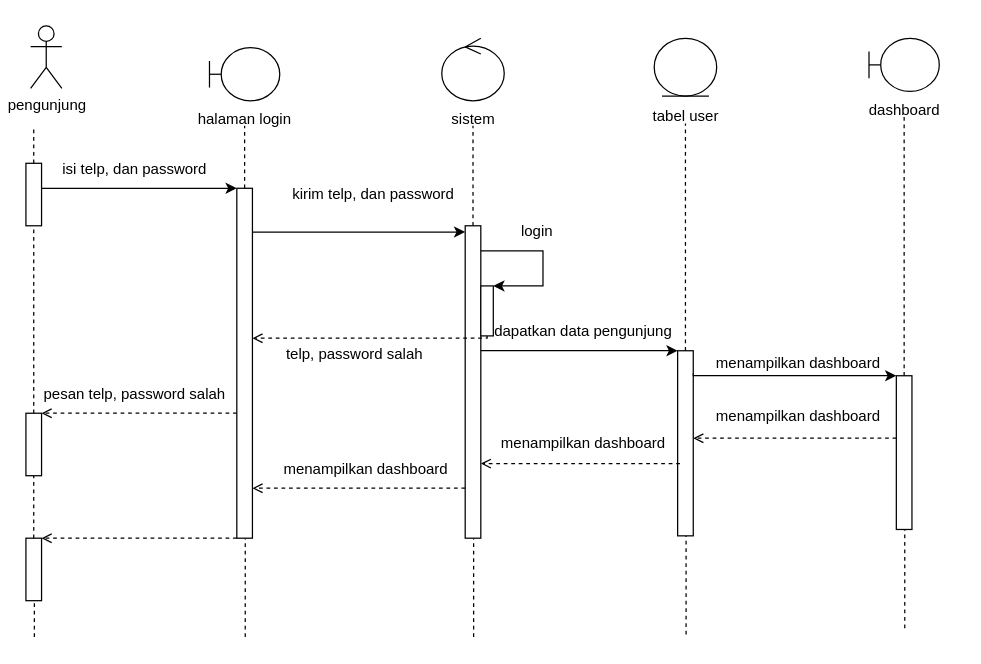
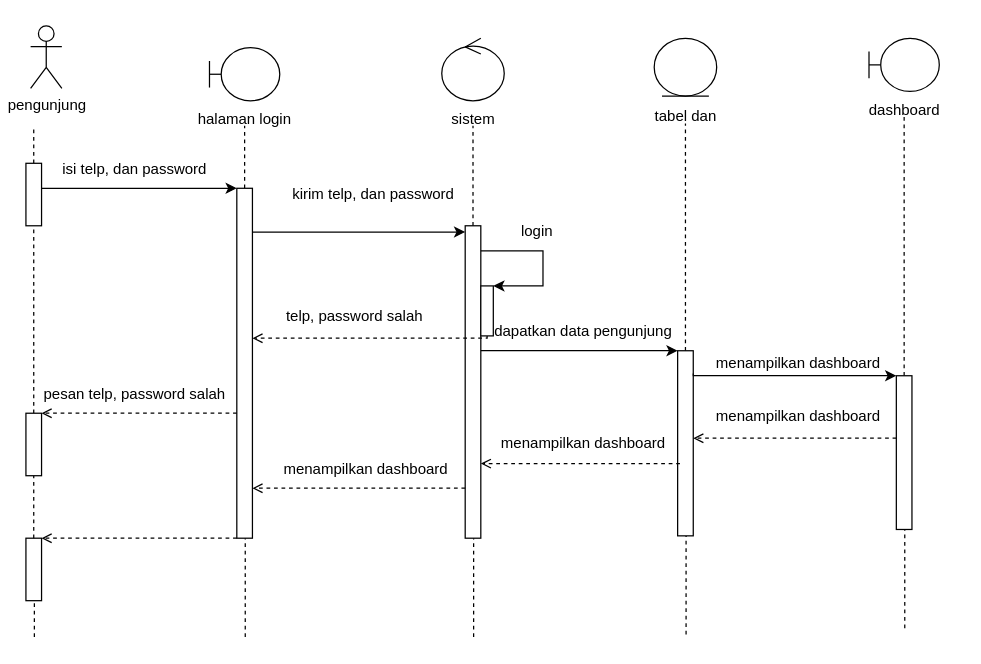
(686, 117) -> (686, 117)
(354, 355) -> (354, 317)
